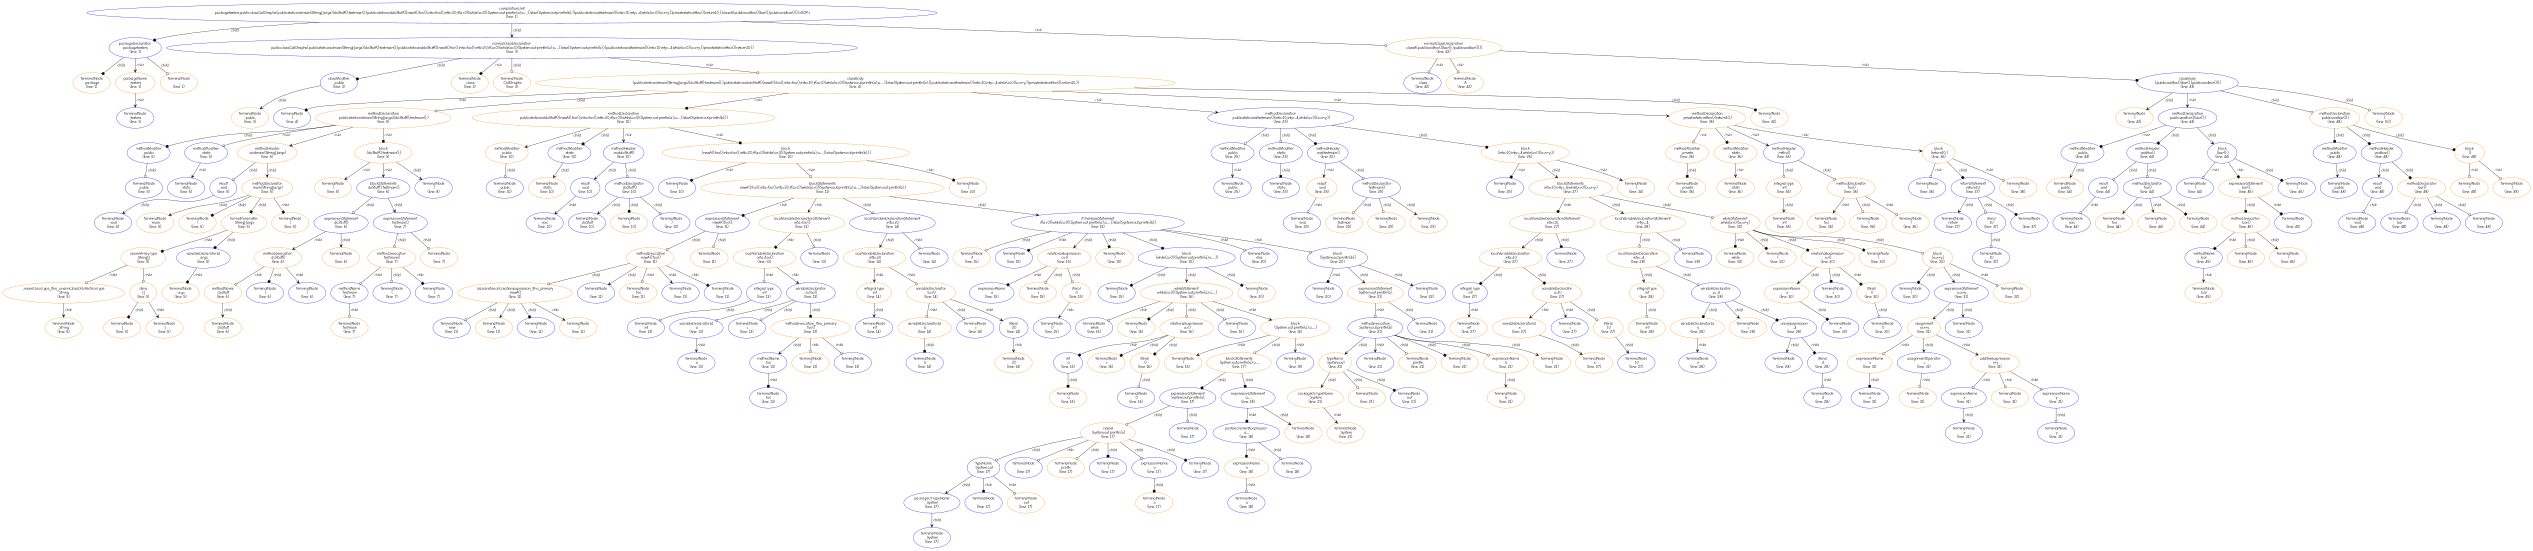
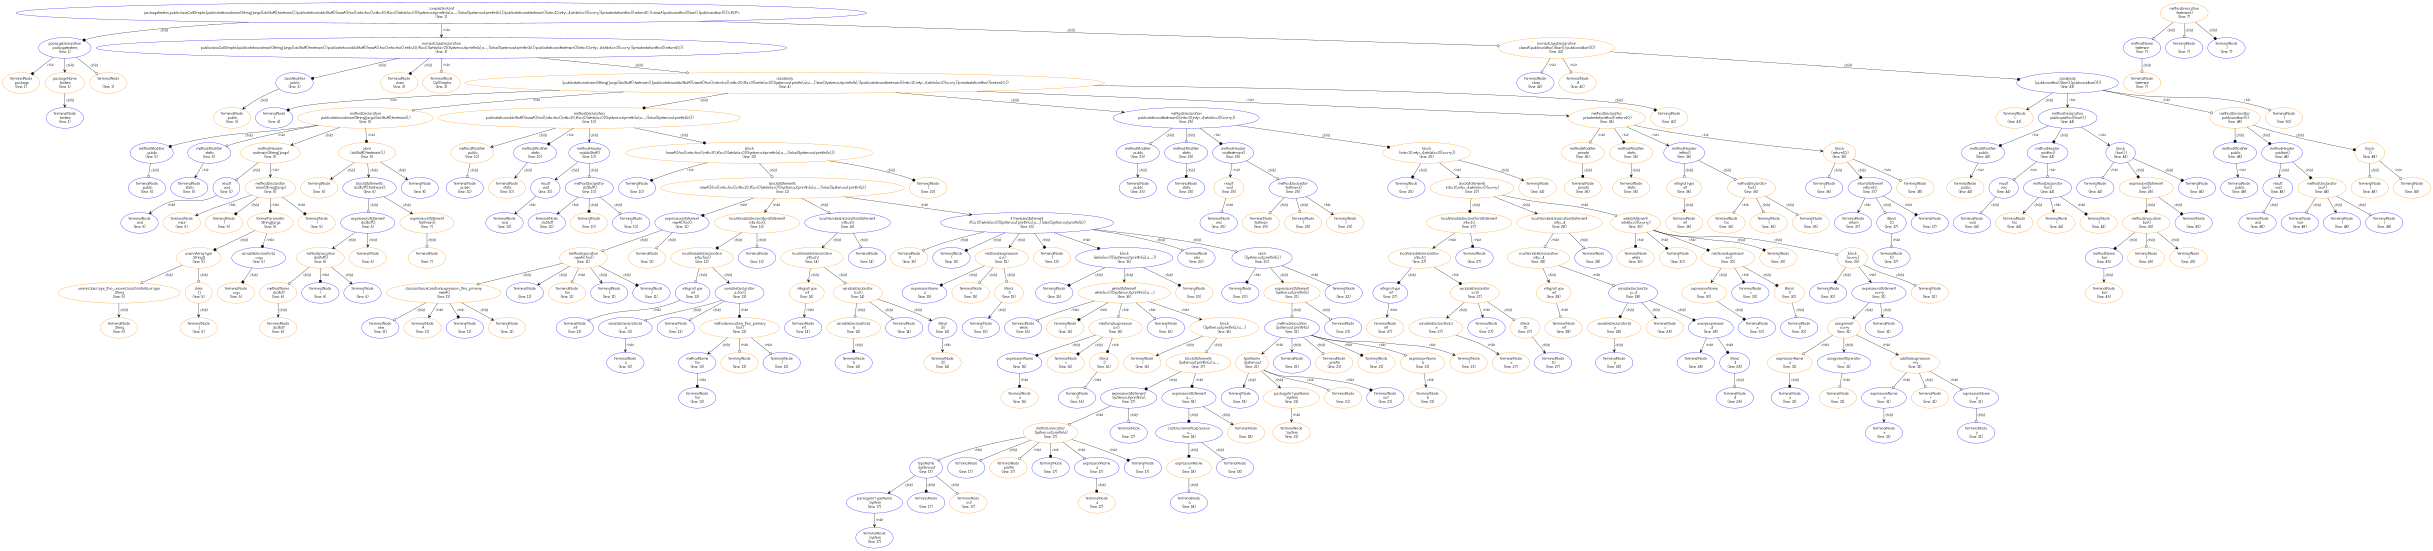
(1839, 204) -> (1740, 205)
(400, 223) -> (427, 223)
(1868, 223) -> (1769, 223)
(396, 239) -> none
(1385, 274) -> (1305, 275)
(122, 328) -> none
(1295, 344) -> (1246, 379)
(1068, 363) -> (1020, 363)
(1108, 433) -> (1051, 433)
